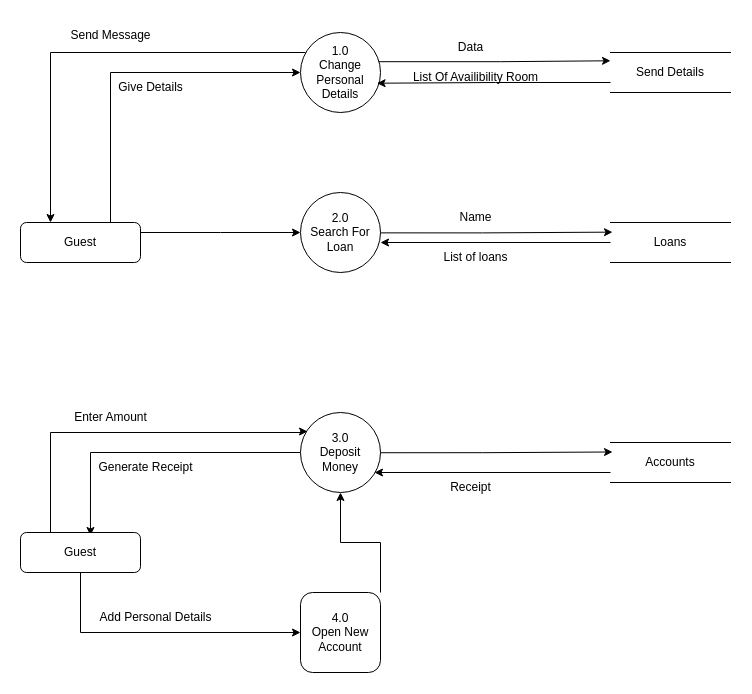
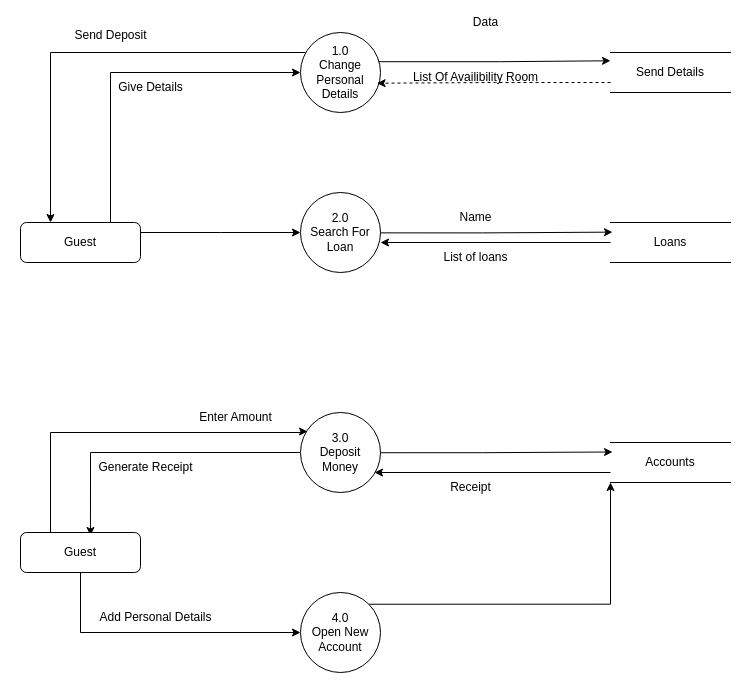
(111, 36) -> (111, 36)
(471, 48) -> (486, 23)
(497, 83) -> (497, 83)
(111, 418) -> (236, 418)
(365, 543) -> (547, 604)
(341, 633) -> (341, 633)
